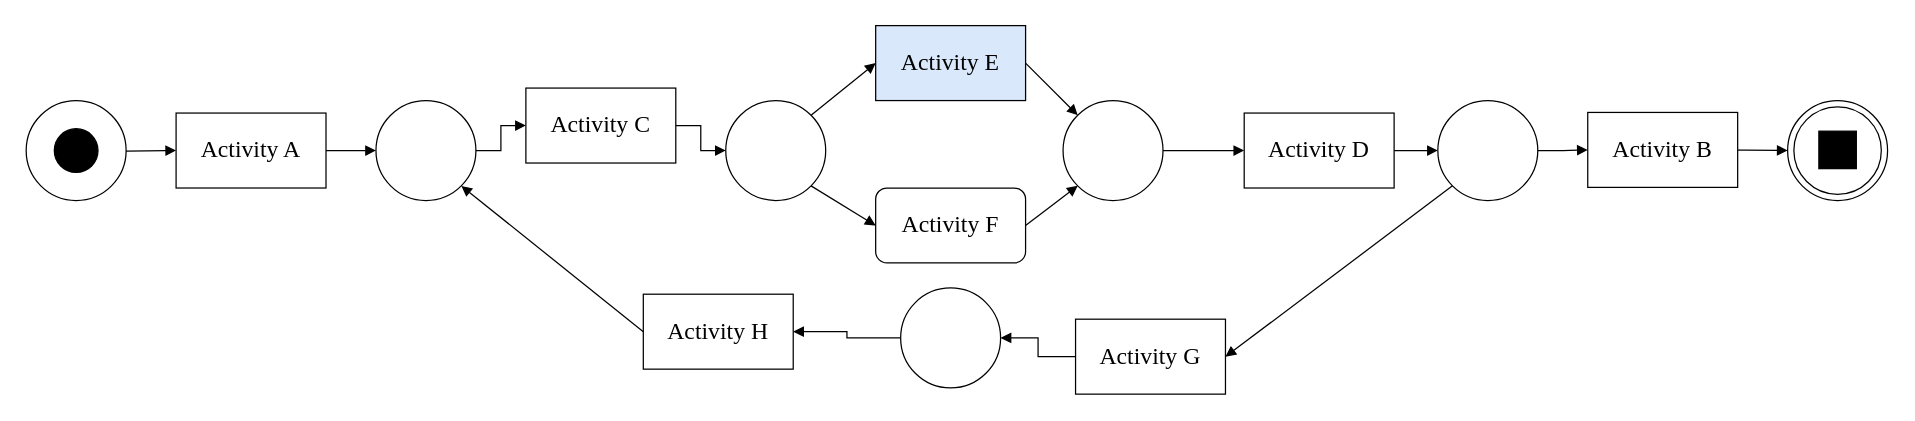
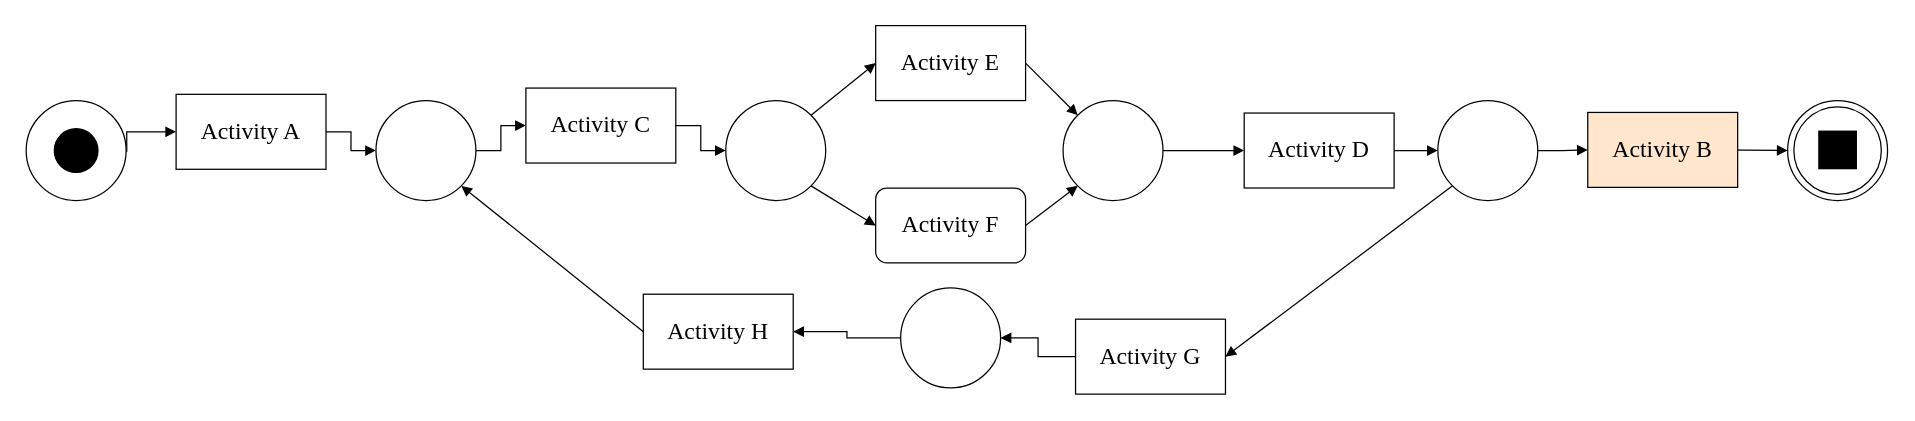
(951, 63) -> (951, 63)
(1663, 150) -> (1663, 150)
(251, 151) -> (251, 132)
